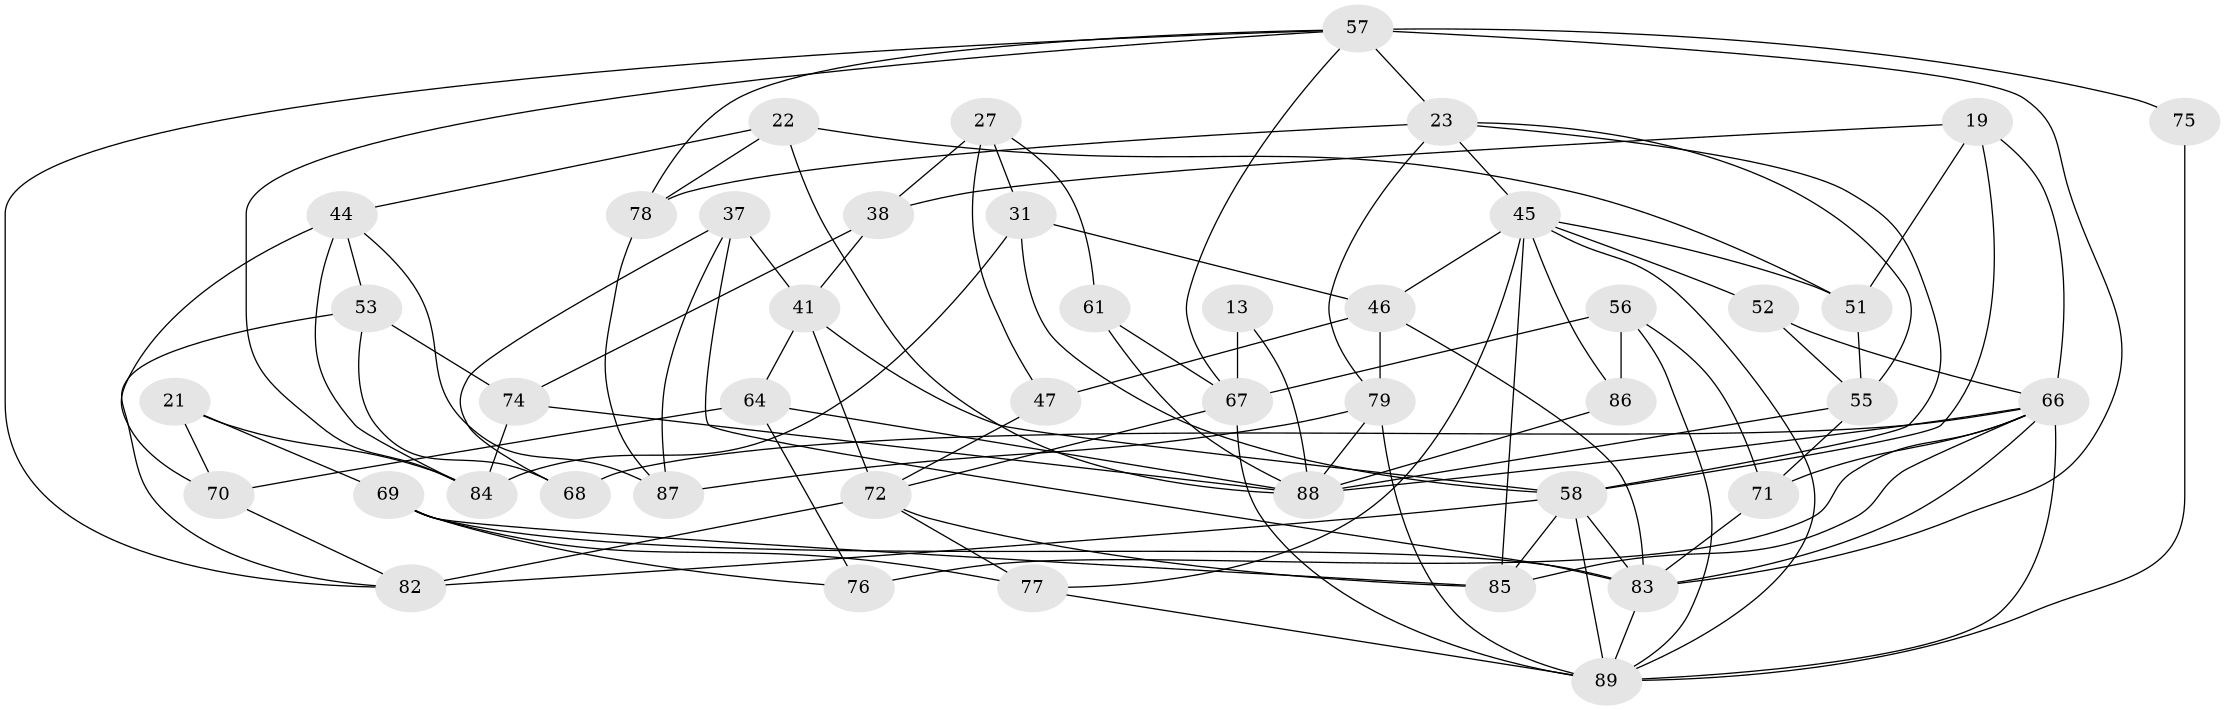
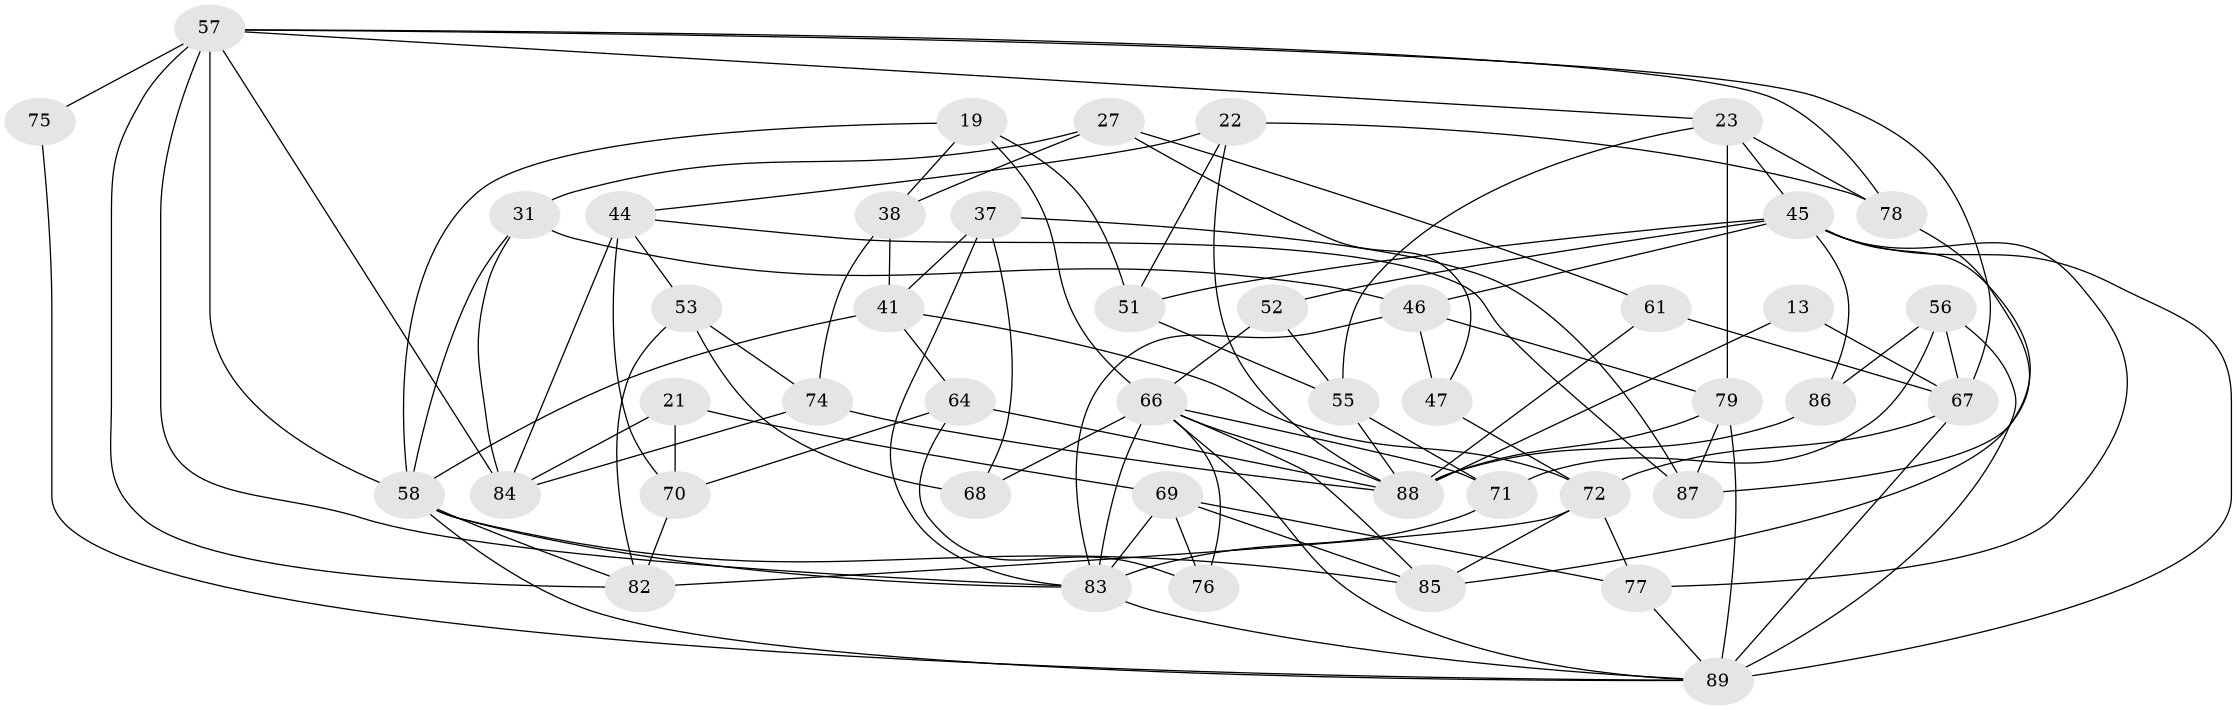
(1917, 266) -> (210, 309)
